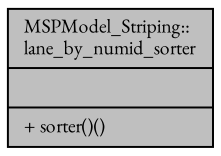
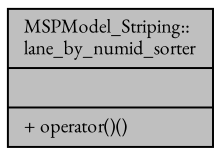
(65, 126) -> (76, 126)
